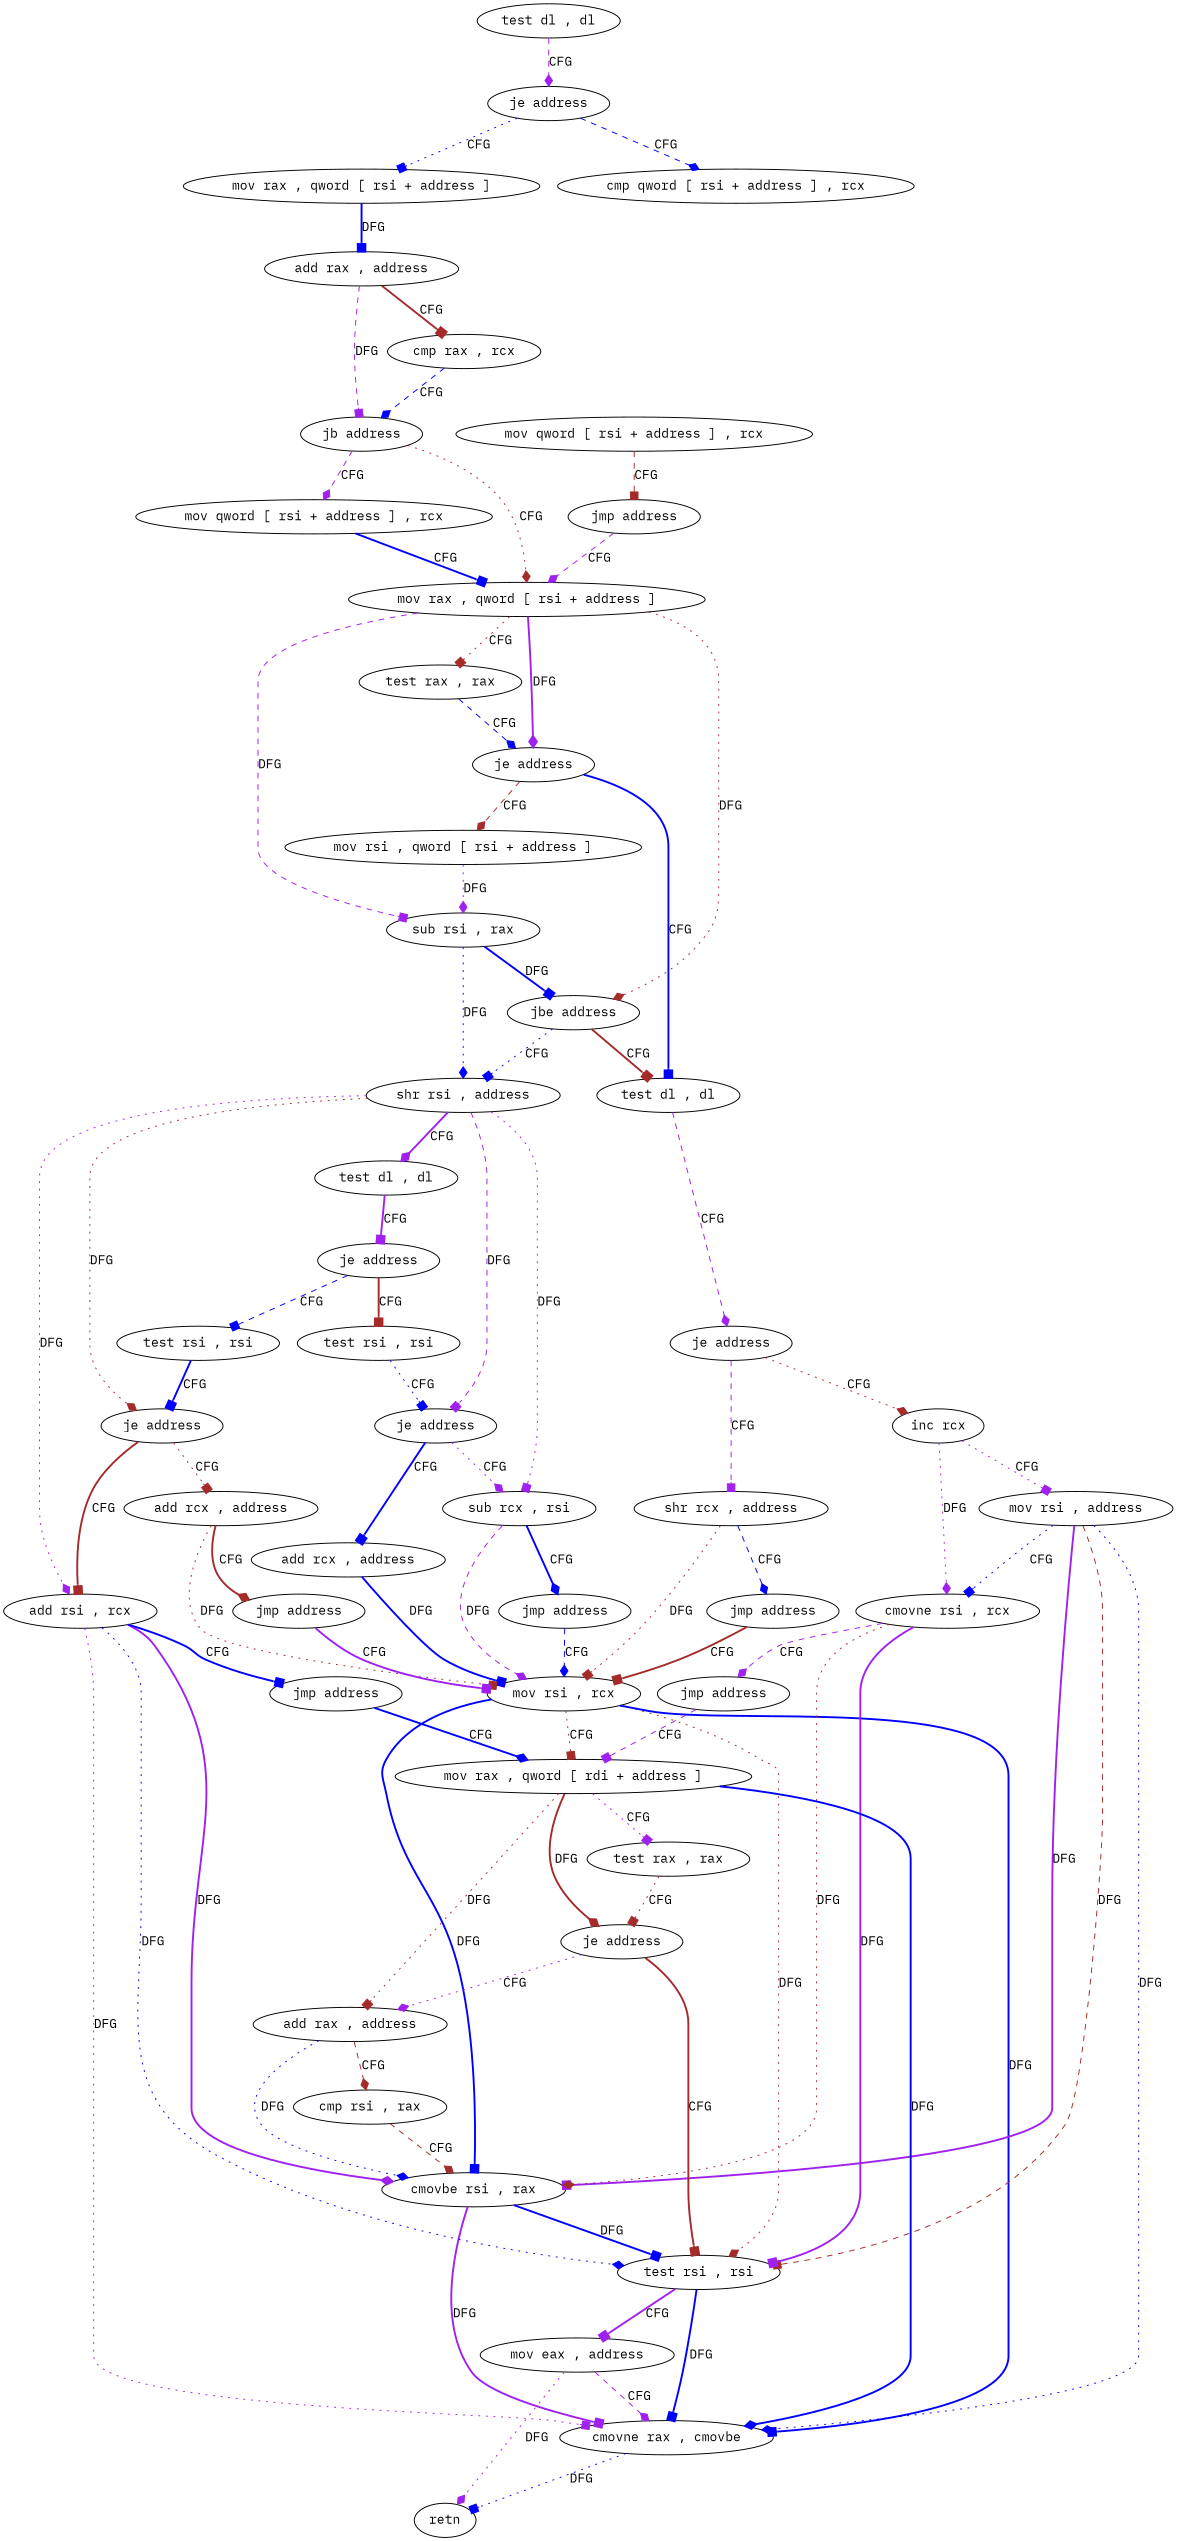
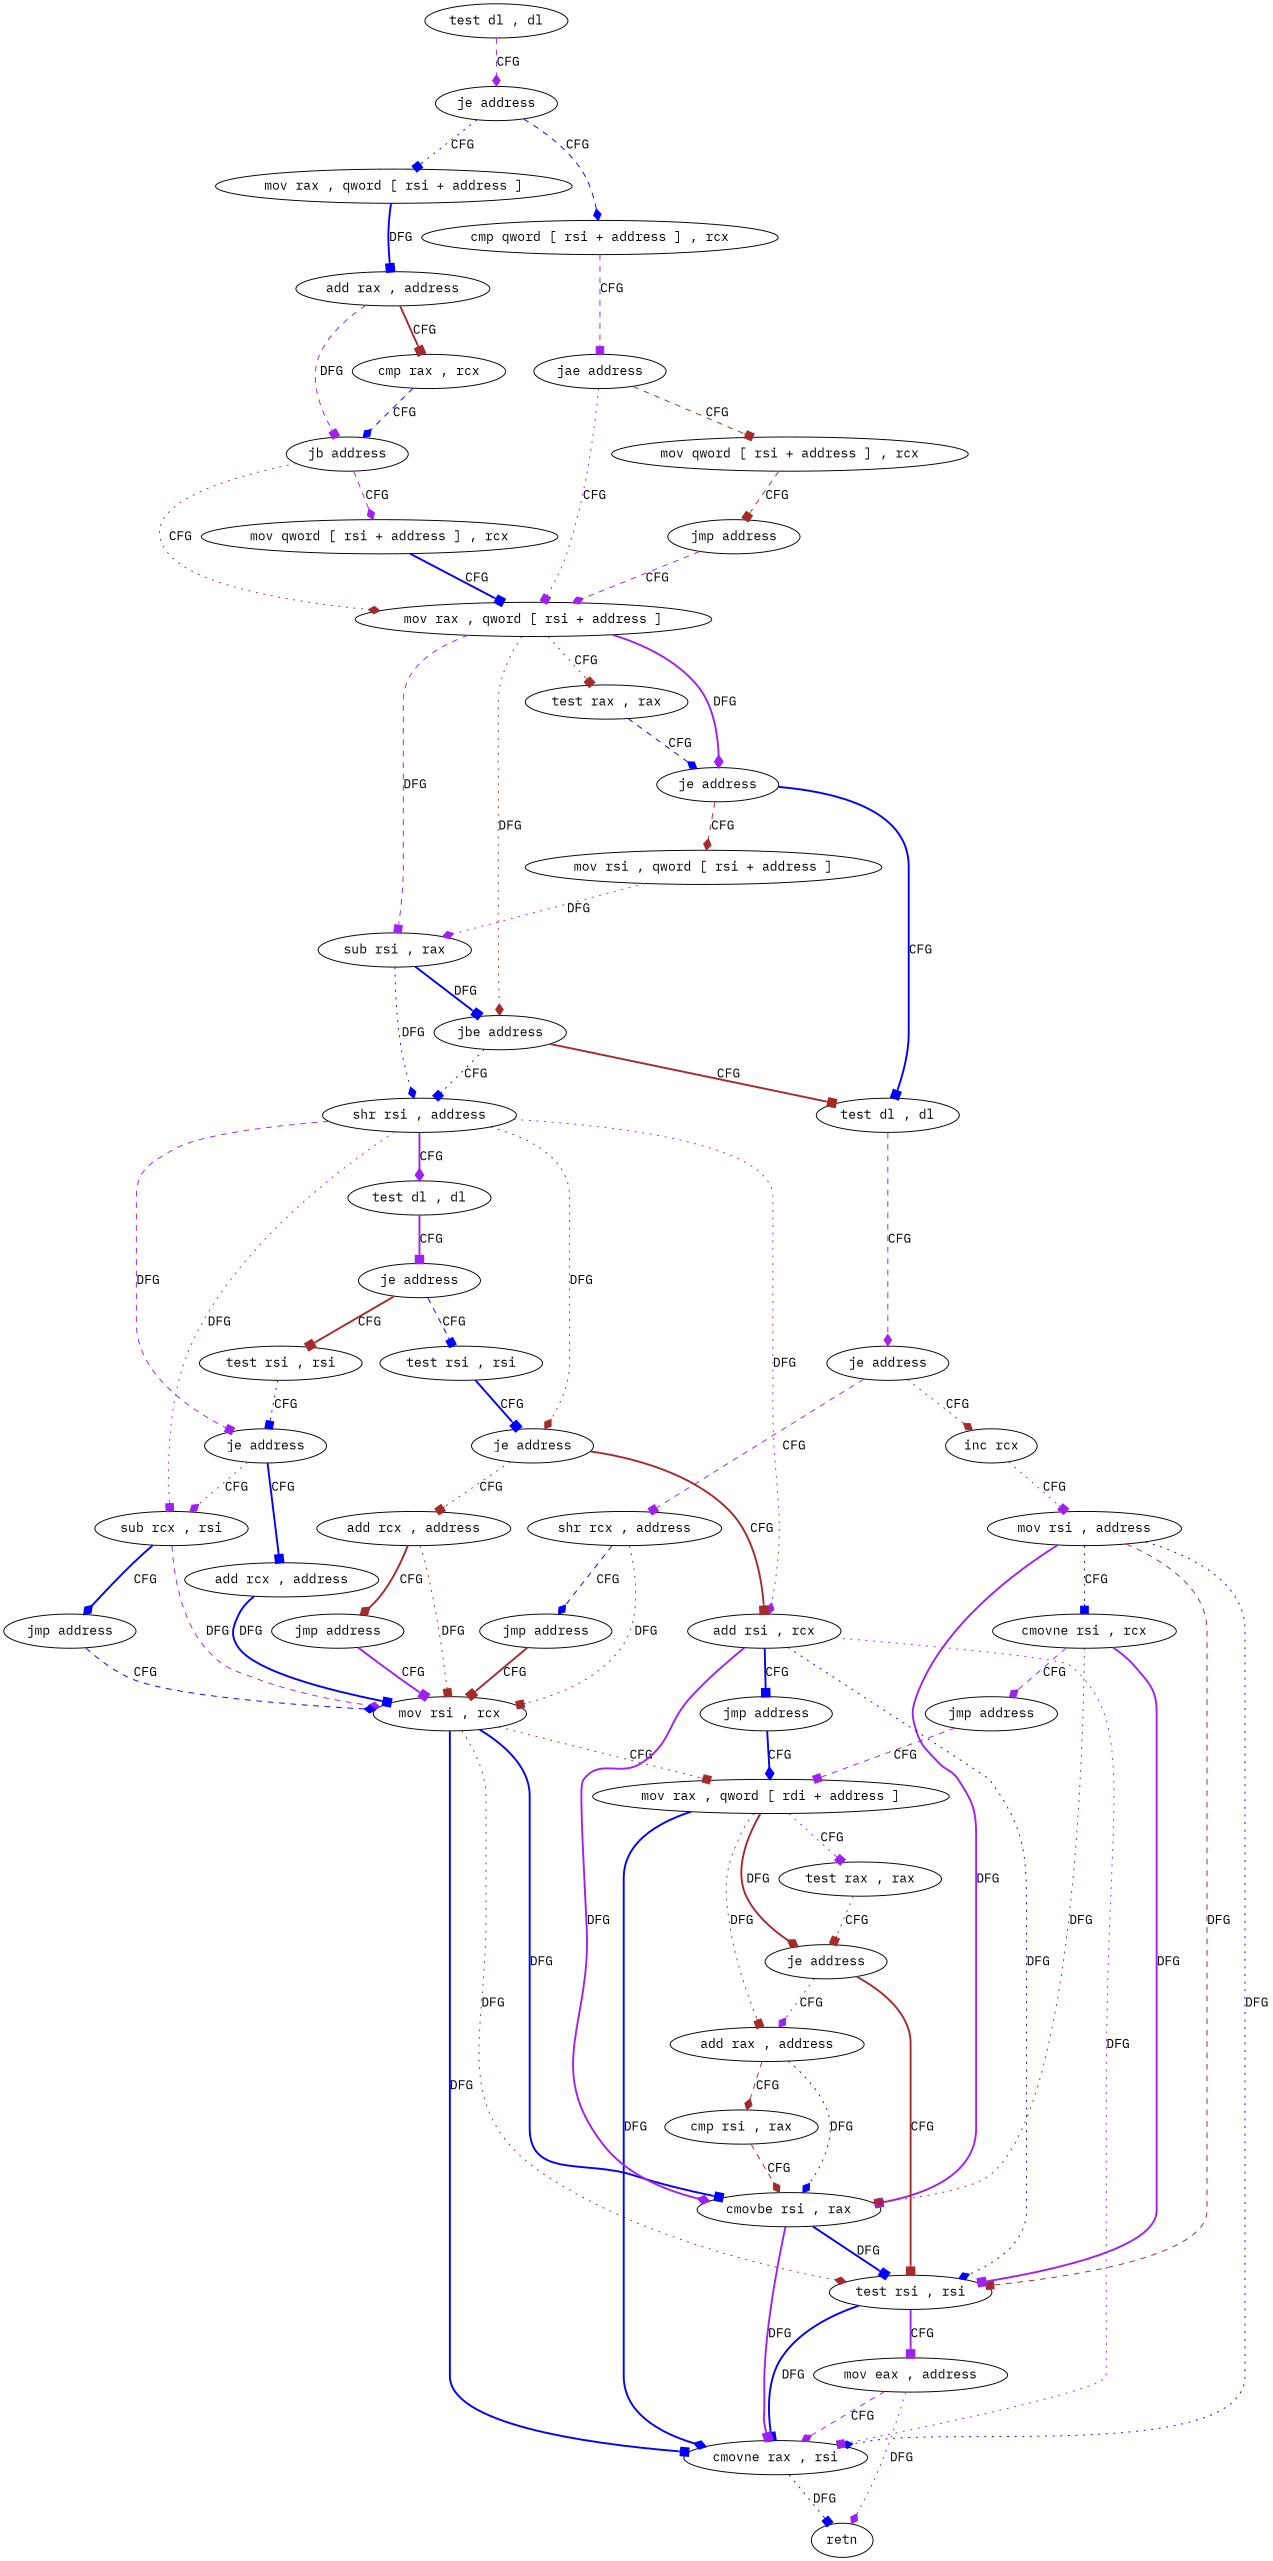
none -> (600, 371)
(943, 1513) -> none
(667, 2438) -> (776, 2458)
